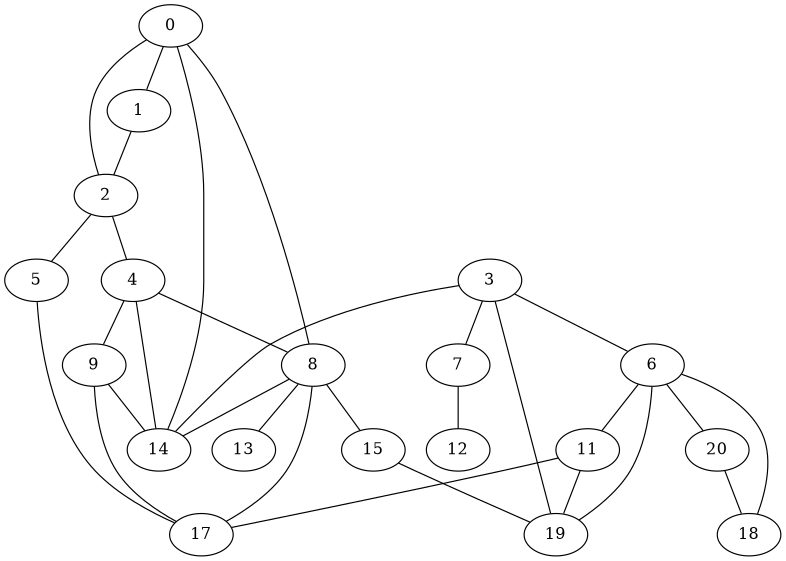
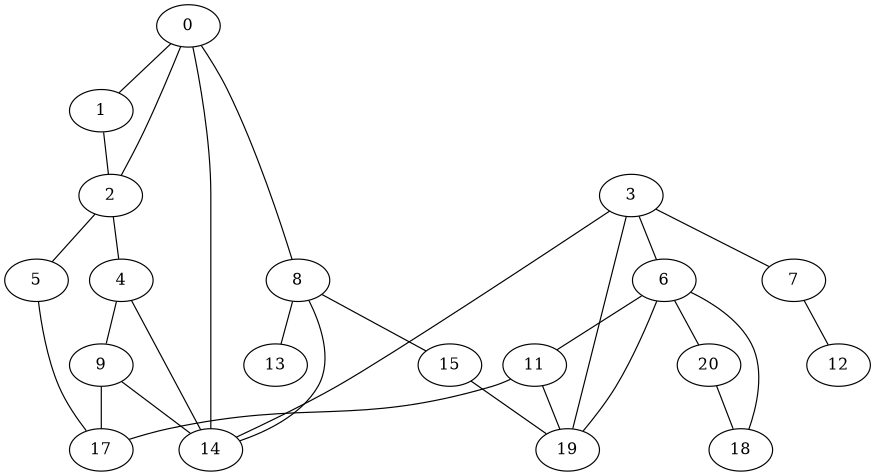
(223, 323) -> none
(289, 467) -> none
